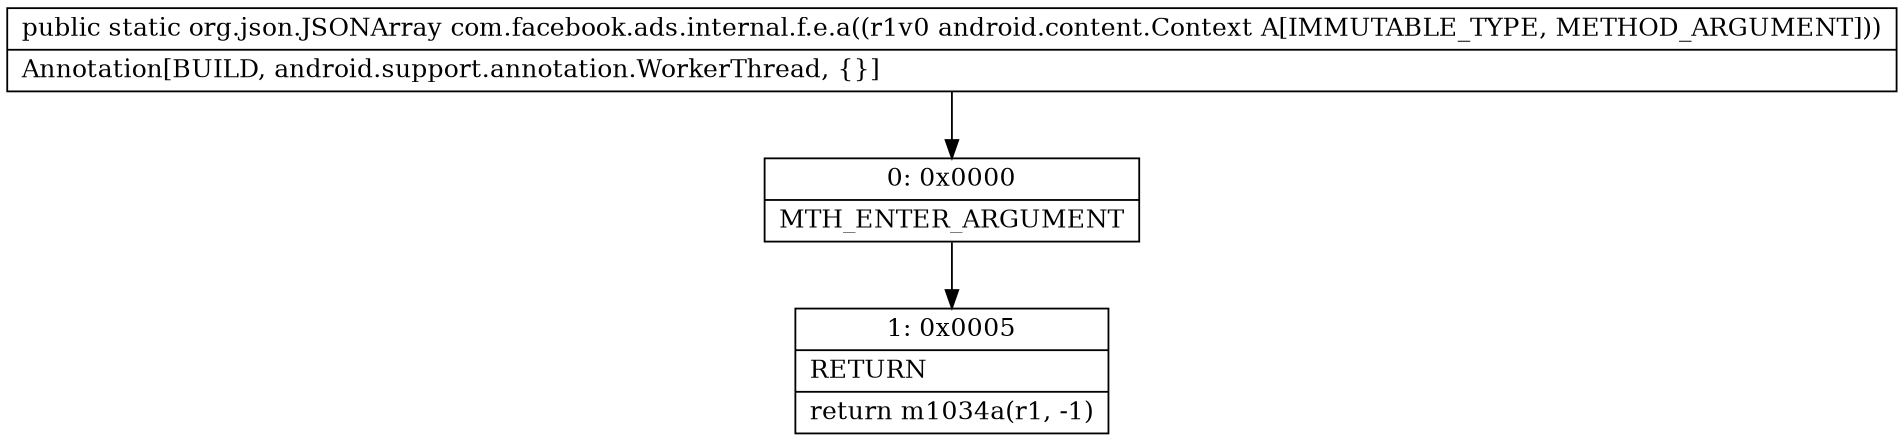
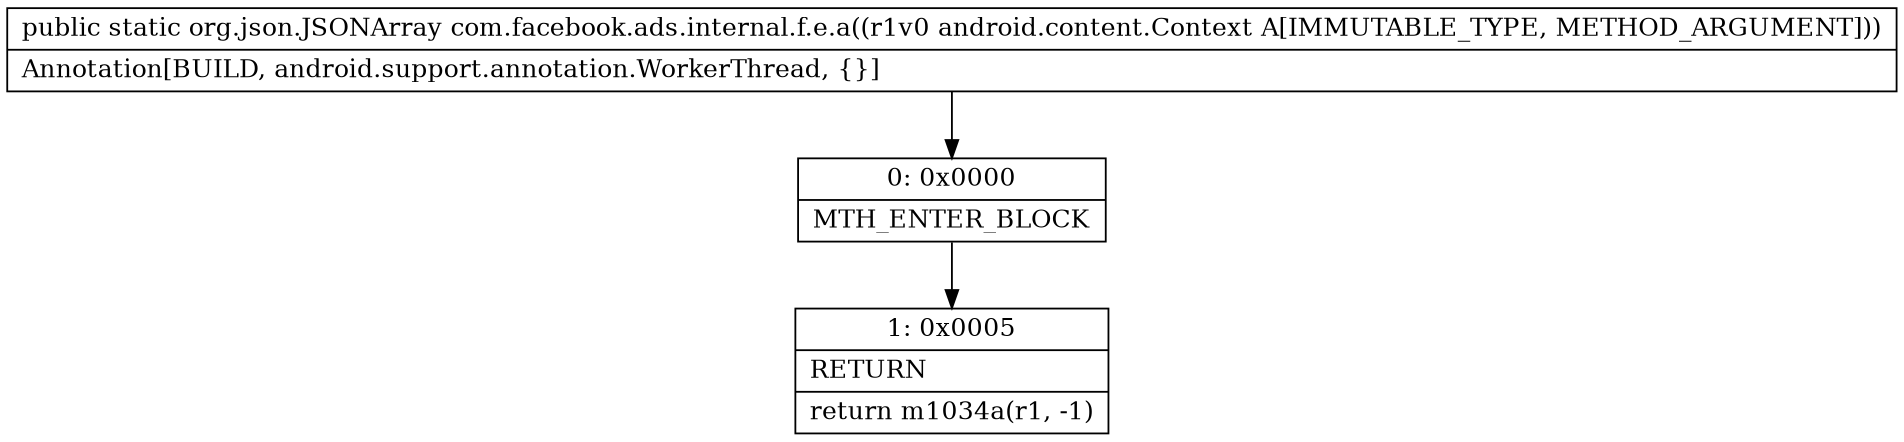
(952, 220) -> (952, 220)
